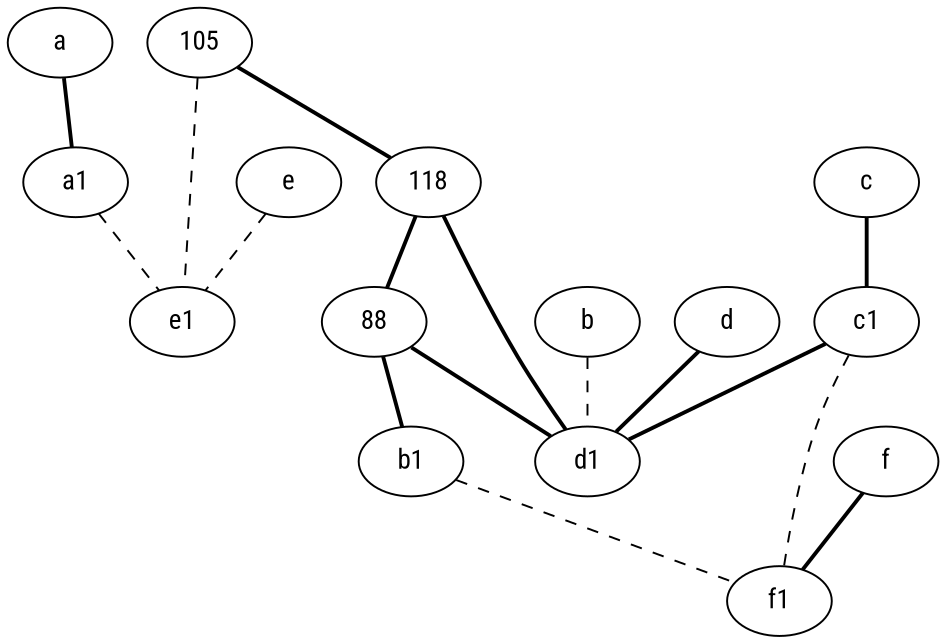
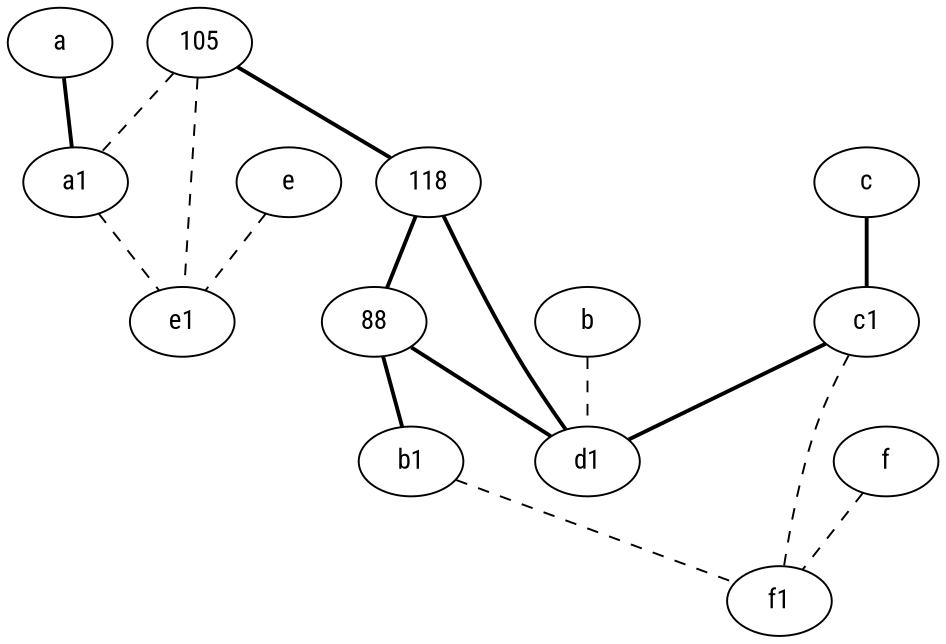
none -> (138, 112)
(727, 322) -> none
(833, 531) -> (833, 531)
